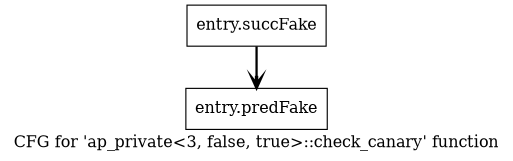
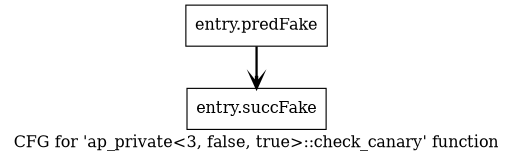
(257, 62) -> (257, 62)
